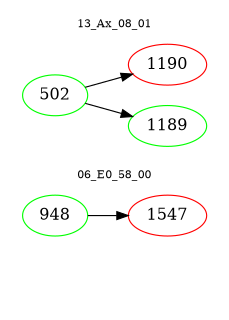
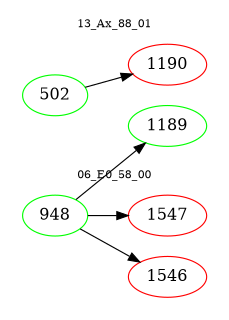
(115, 24) -> (115, 24)
(103, 108) -> (106, 175)
none -> (168, 277)
